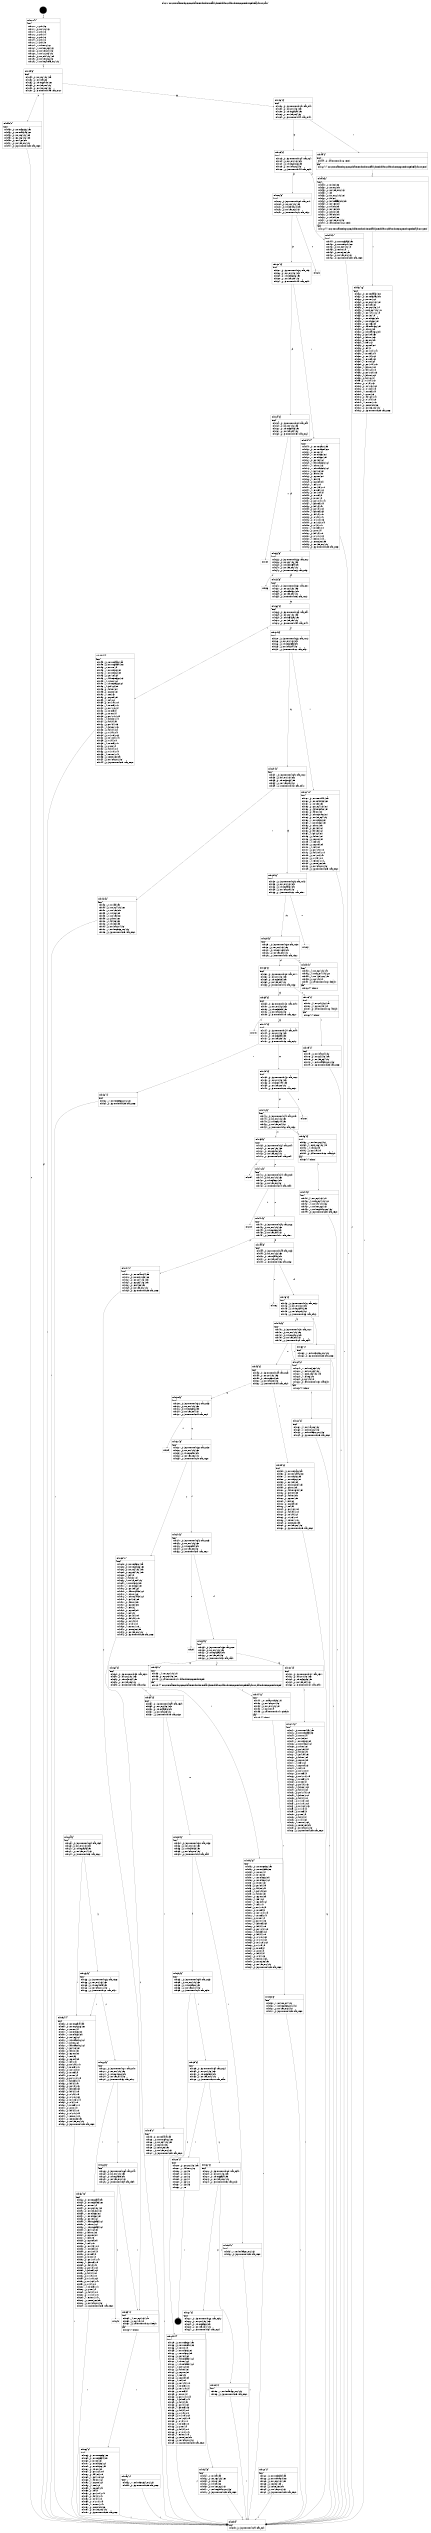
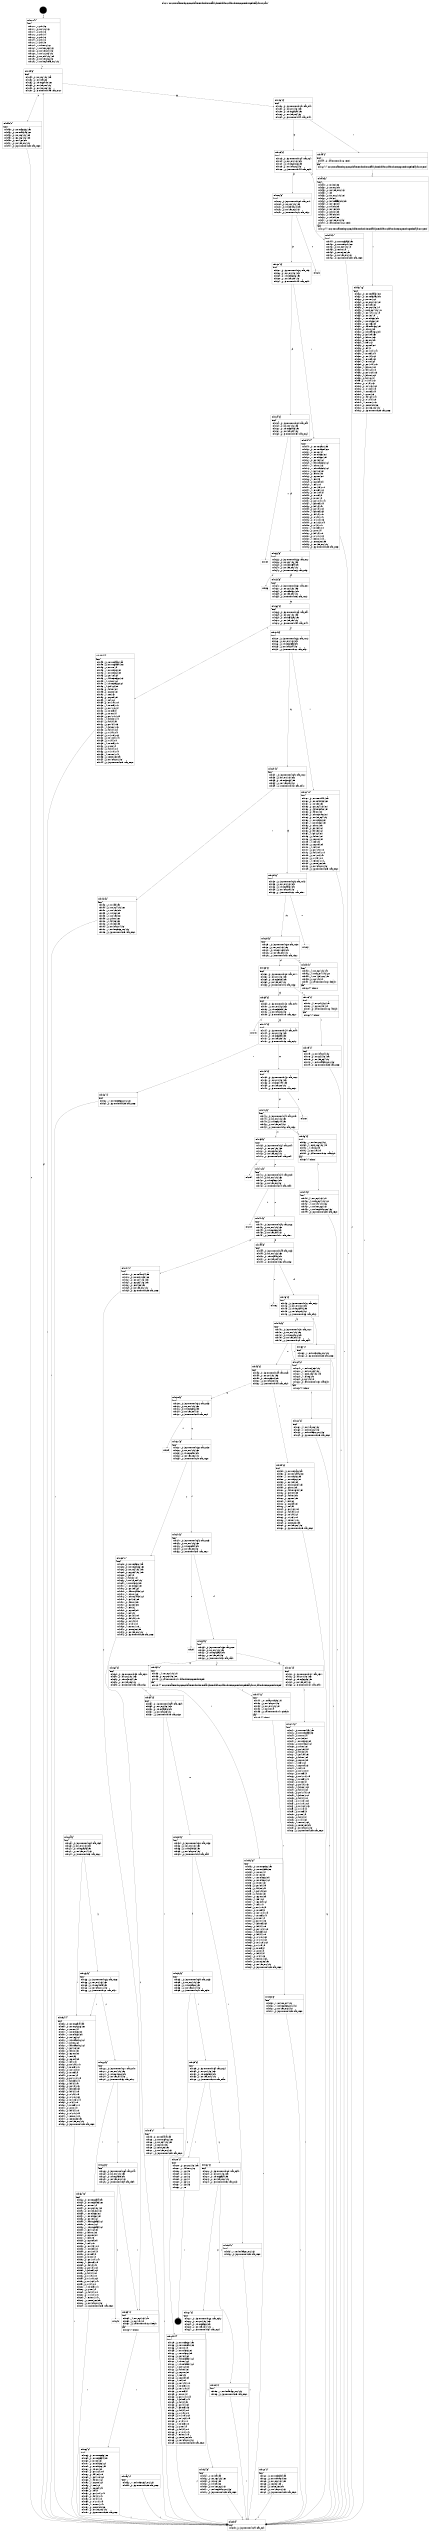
(43, 67) -> (42, 66)
